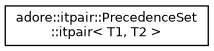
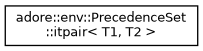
(107, 26) -> (101, 26)
